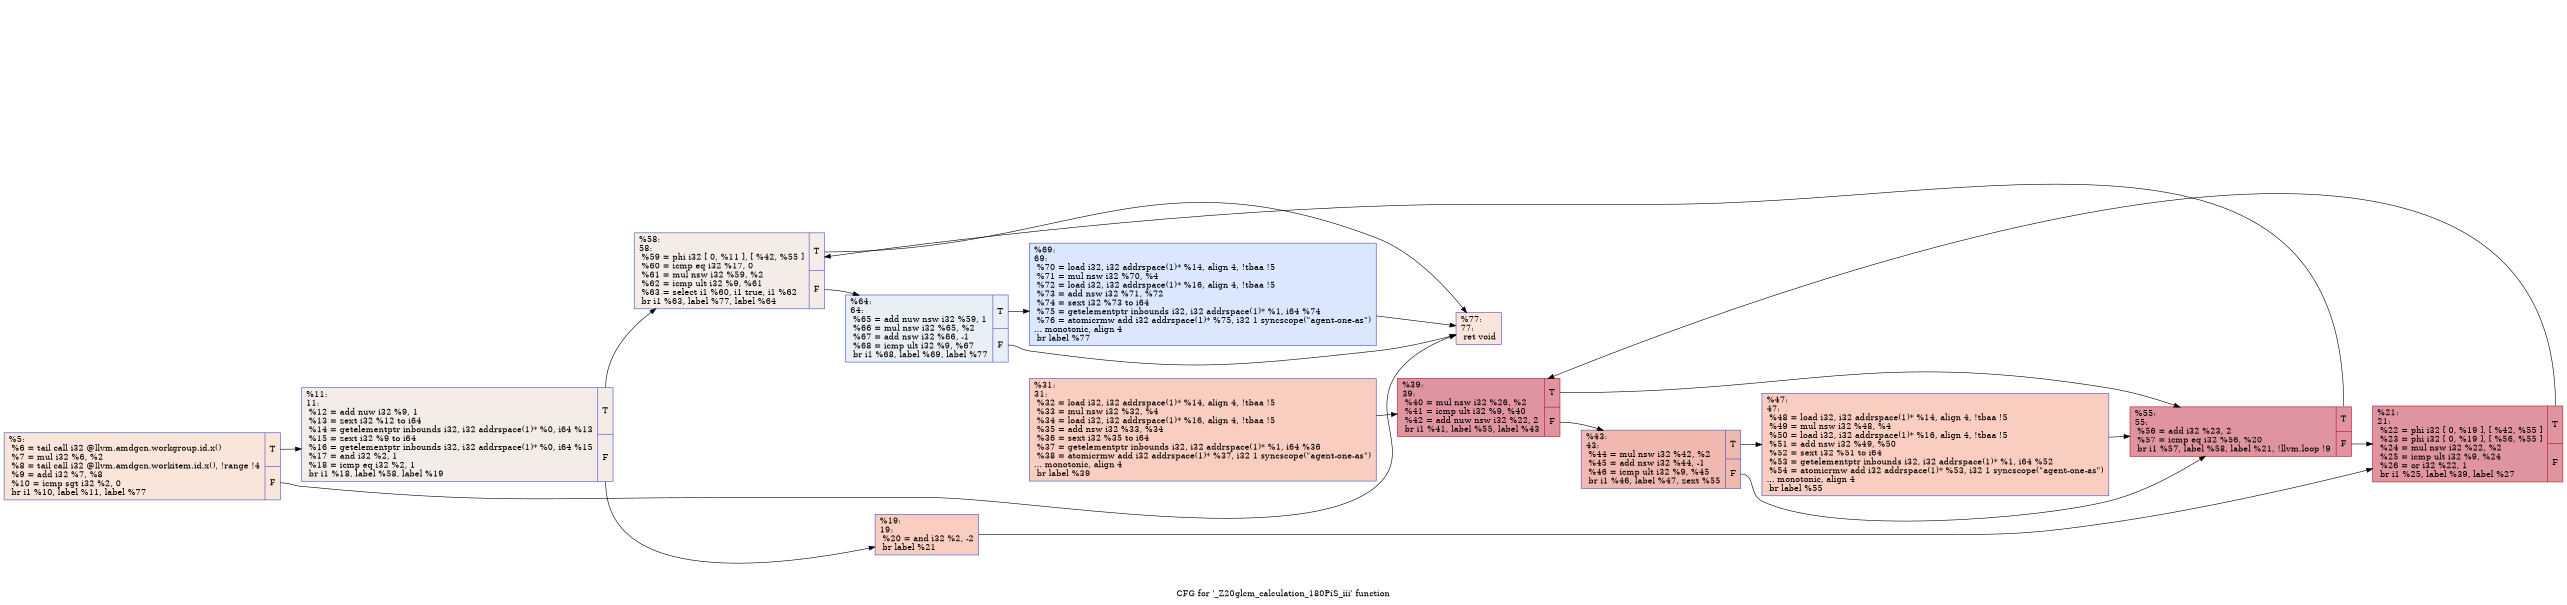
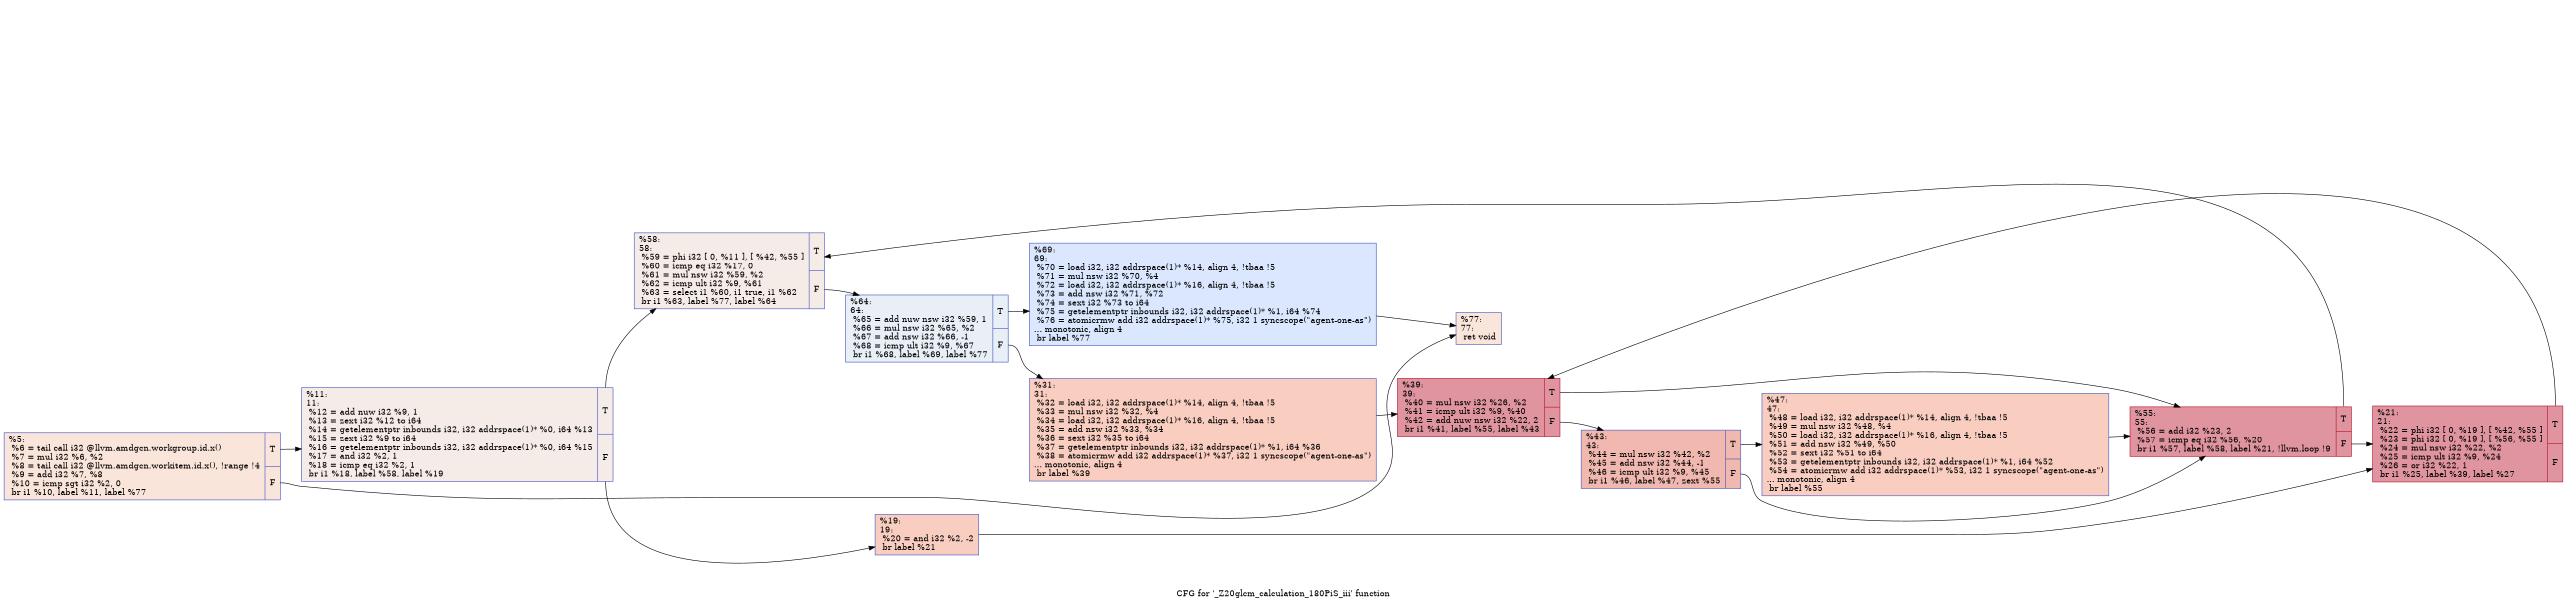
(1157, 205) -> none
(1229, 364) -> (1022, 360)
